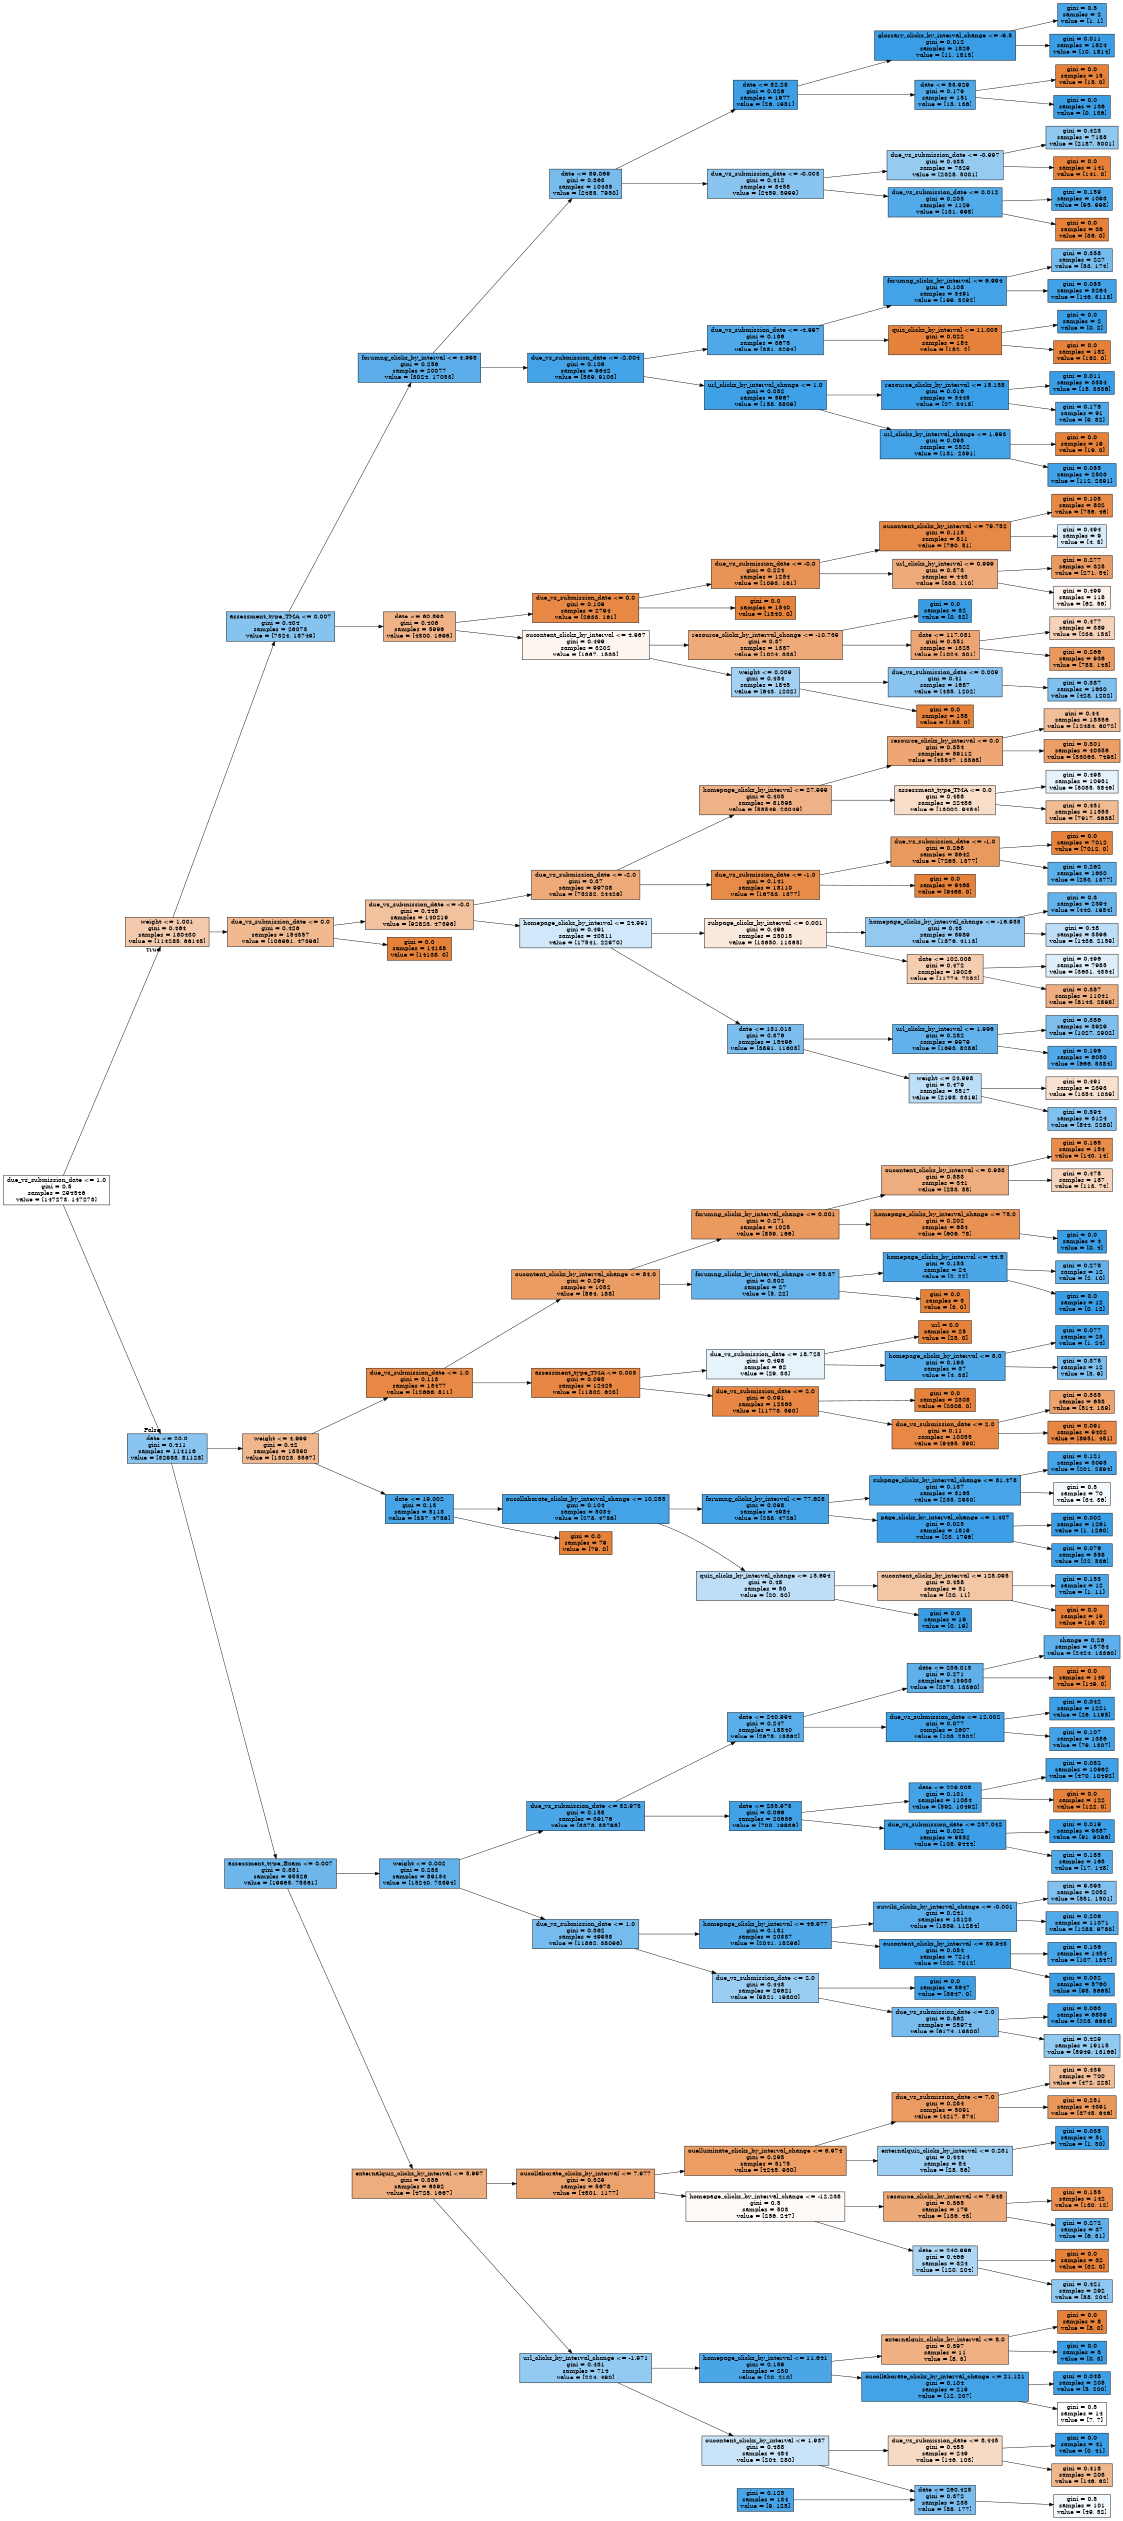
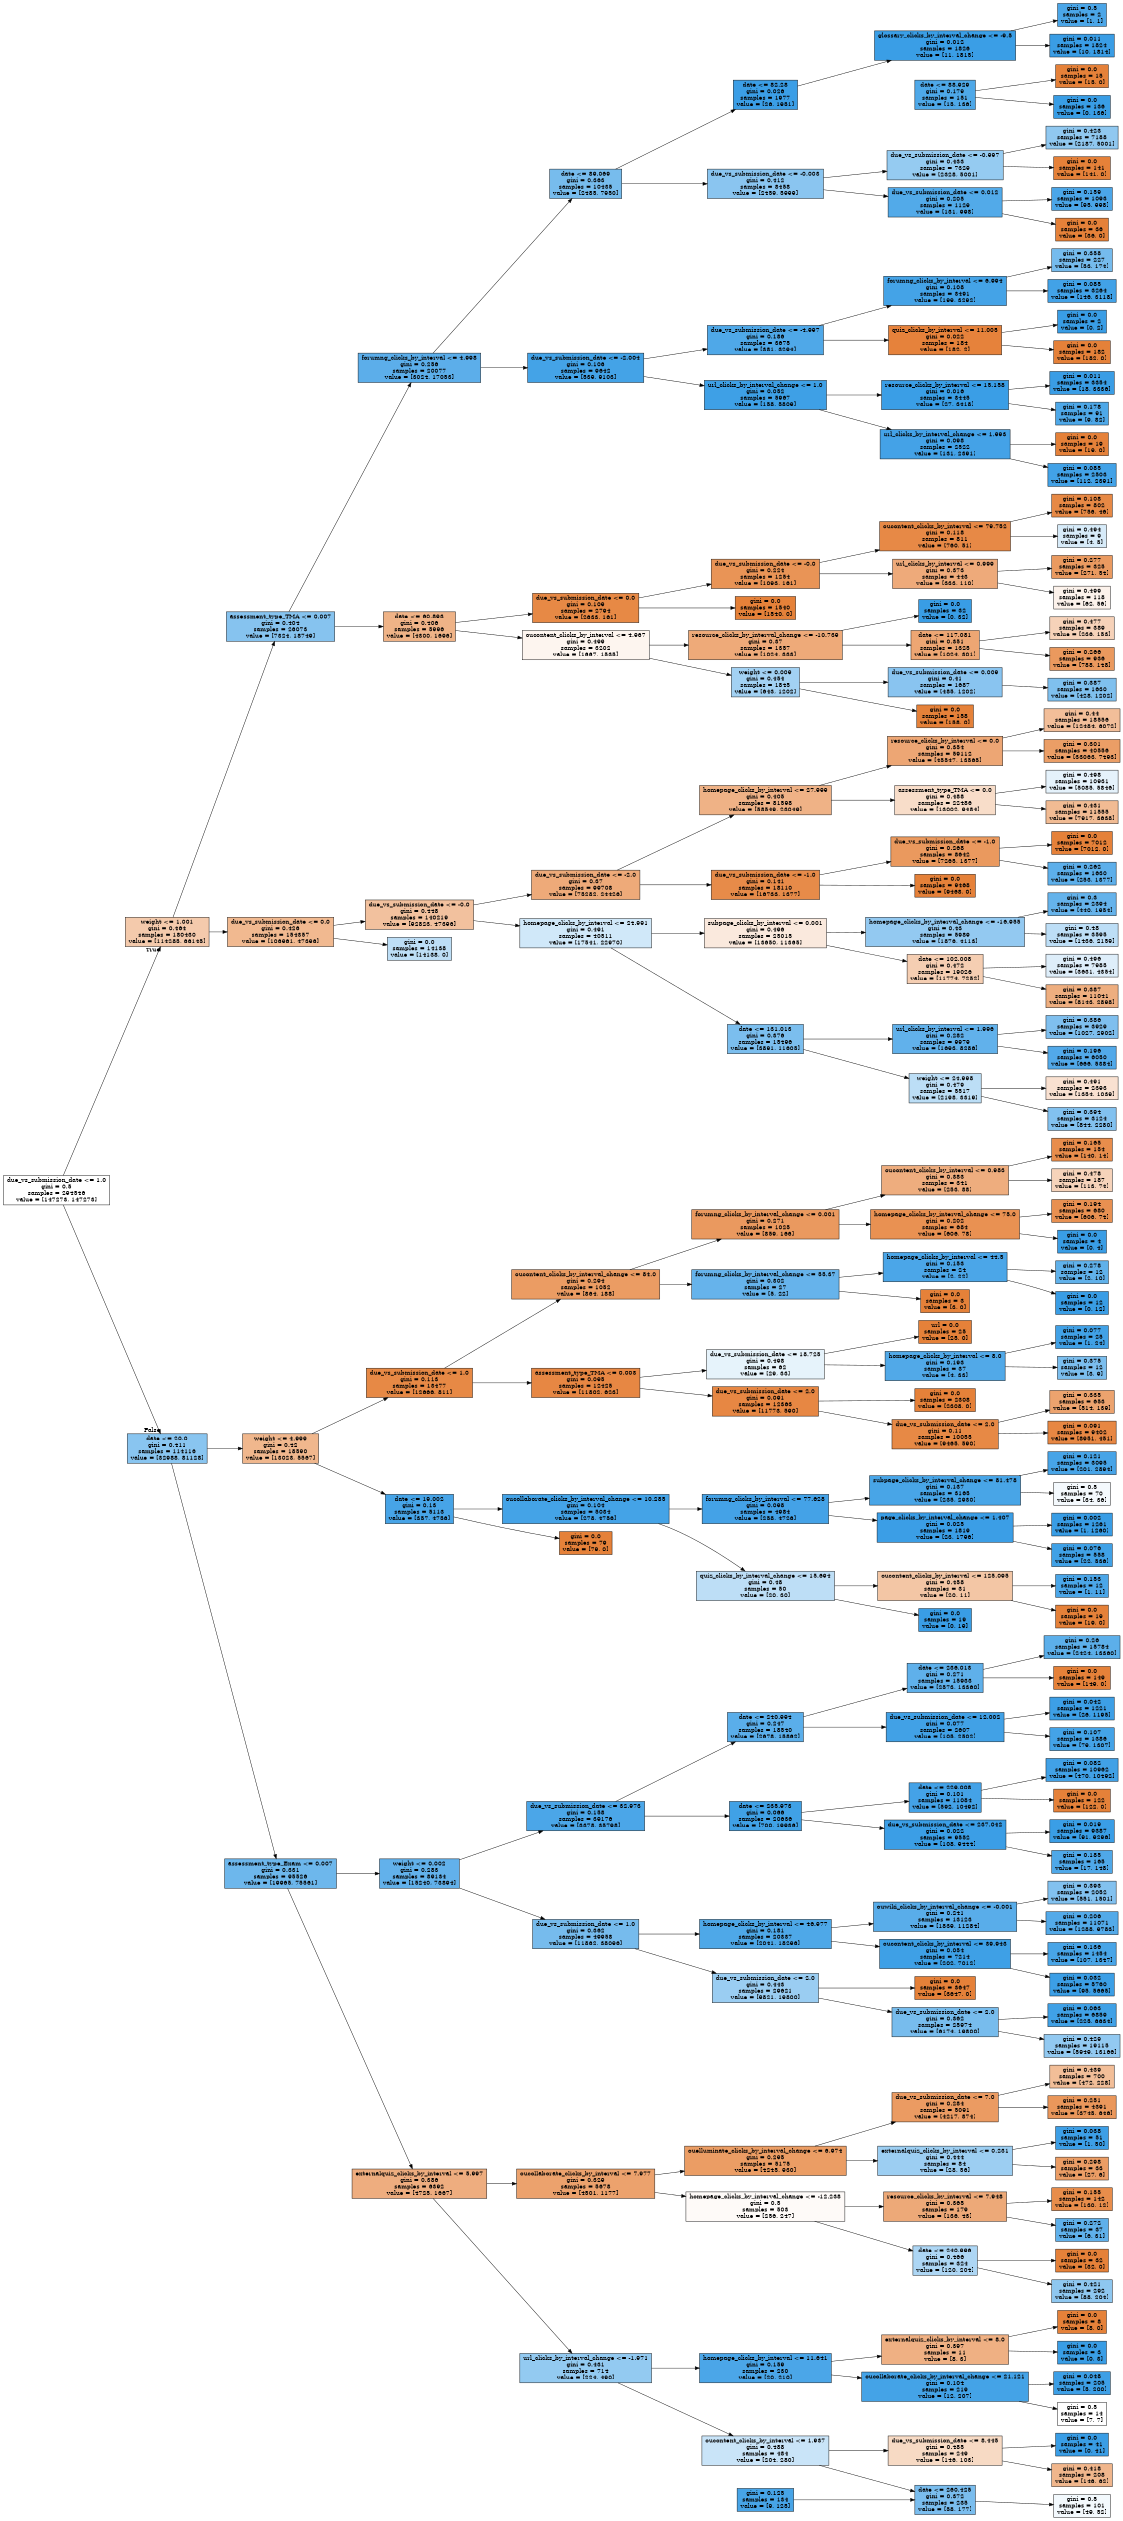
(854, 95) -> none
(1082, 935) -> (1082, 935)
(419, 949) -> (419, 949)
none -> (1082, 1211)
(1082, 1647) -> (1082, 1647)
(1082, 1893) -> (1082, 1893)
(945, 1988) -> (945, 1988)
none -> (1082, 2169)
